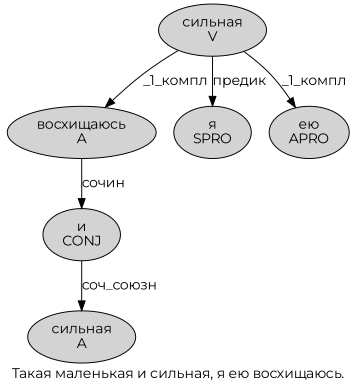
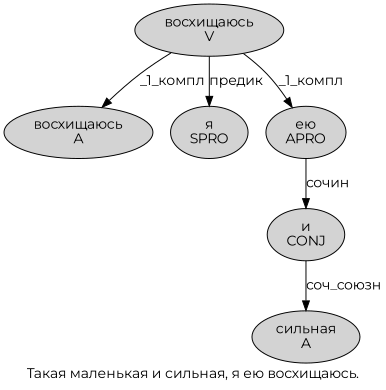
(213, 30) -> (209, 30)
(82, 179) -> (306, 179)
